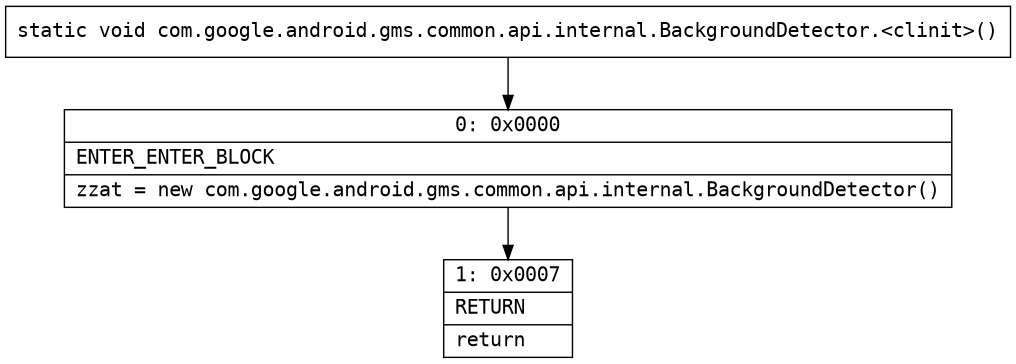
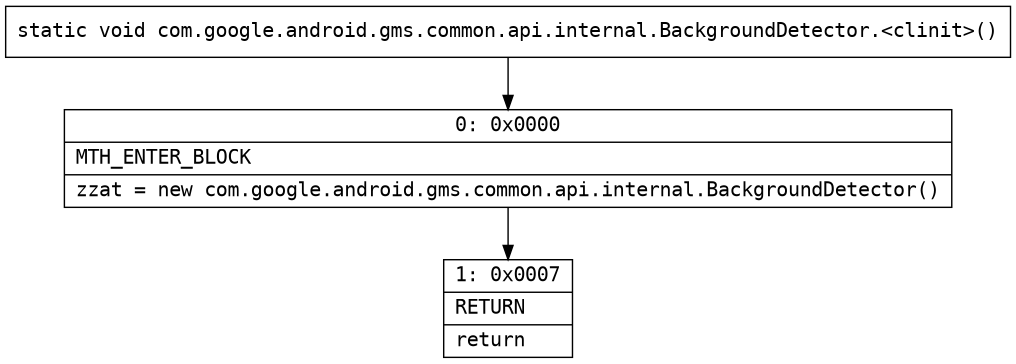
(175, 158) -> (163, 158)
